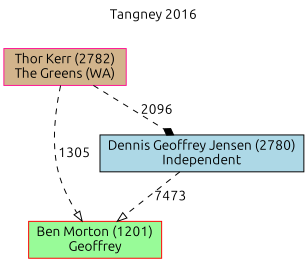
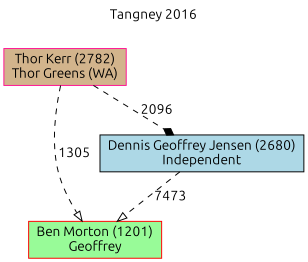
(65, 67) -> (65, 67)
(202, 153) -> (202, 153)
